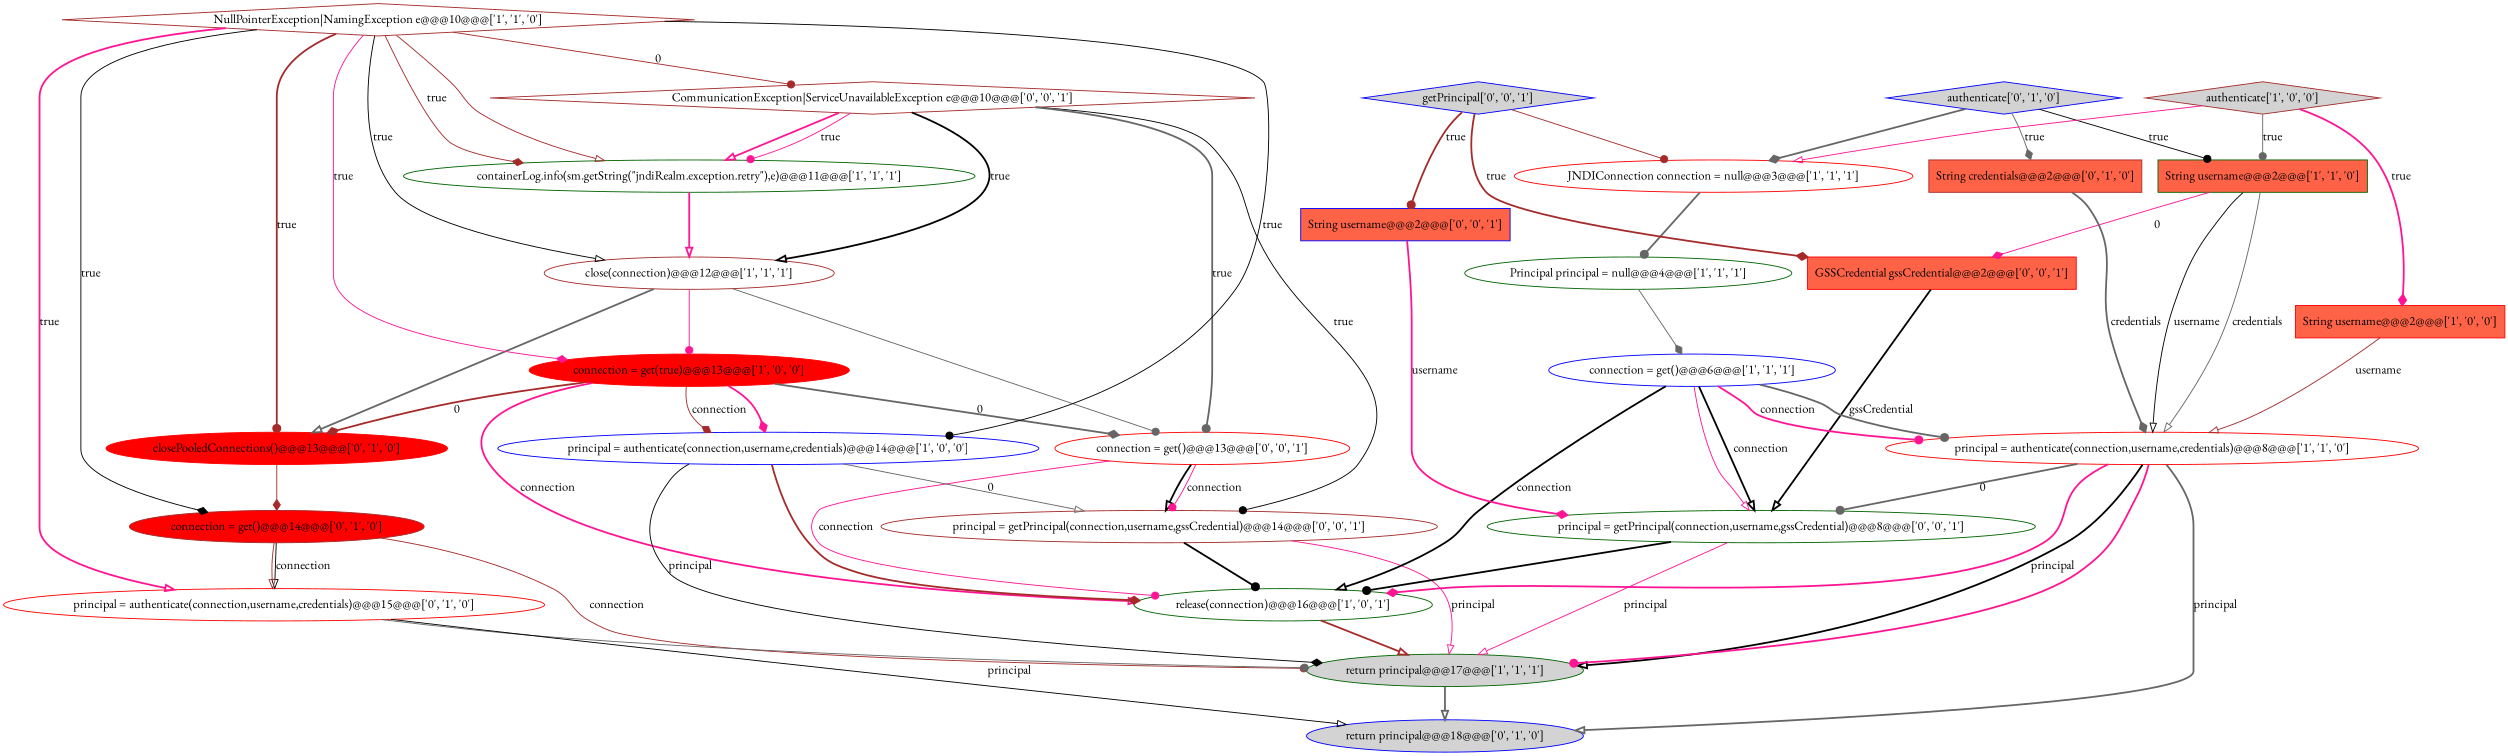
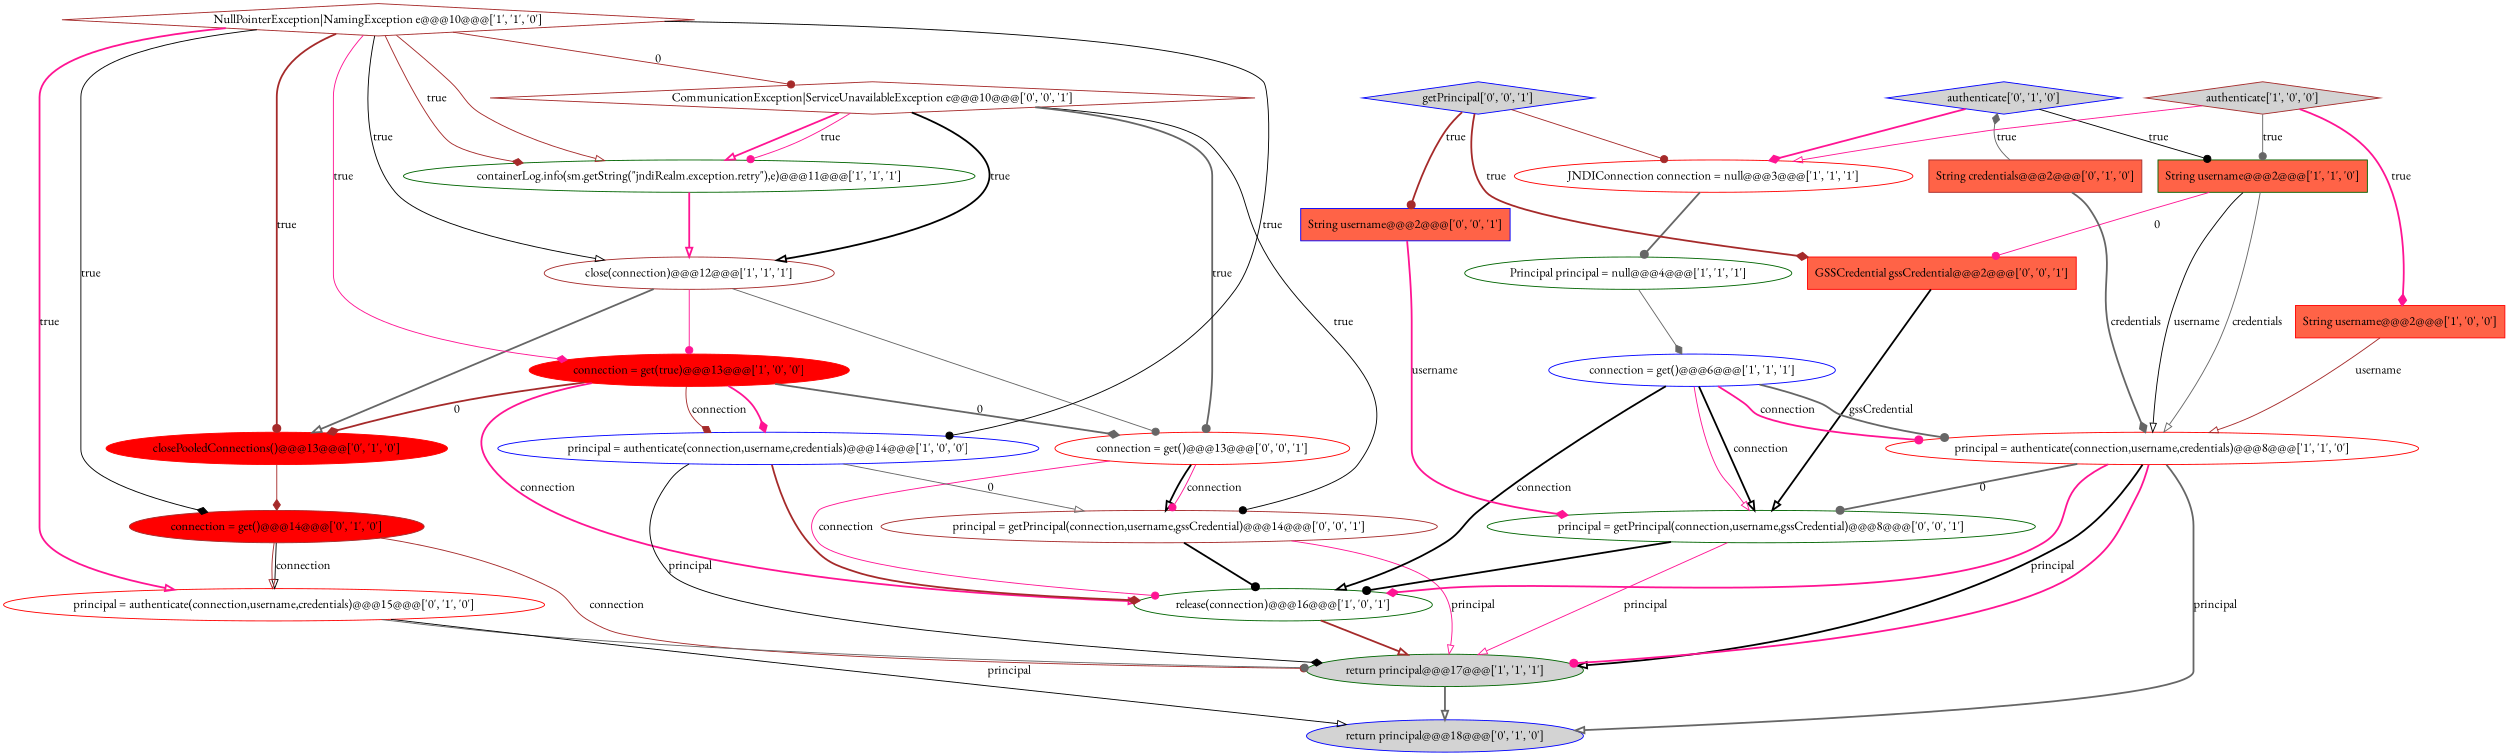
(1873, 133) -> (1873, 133)
(2021, 133) -> (1997, 144)
(2104, 223) -> (2104, 223)
